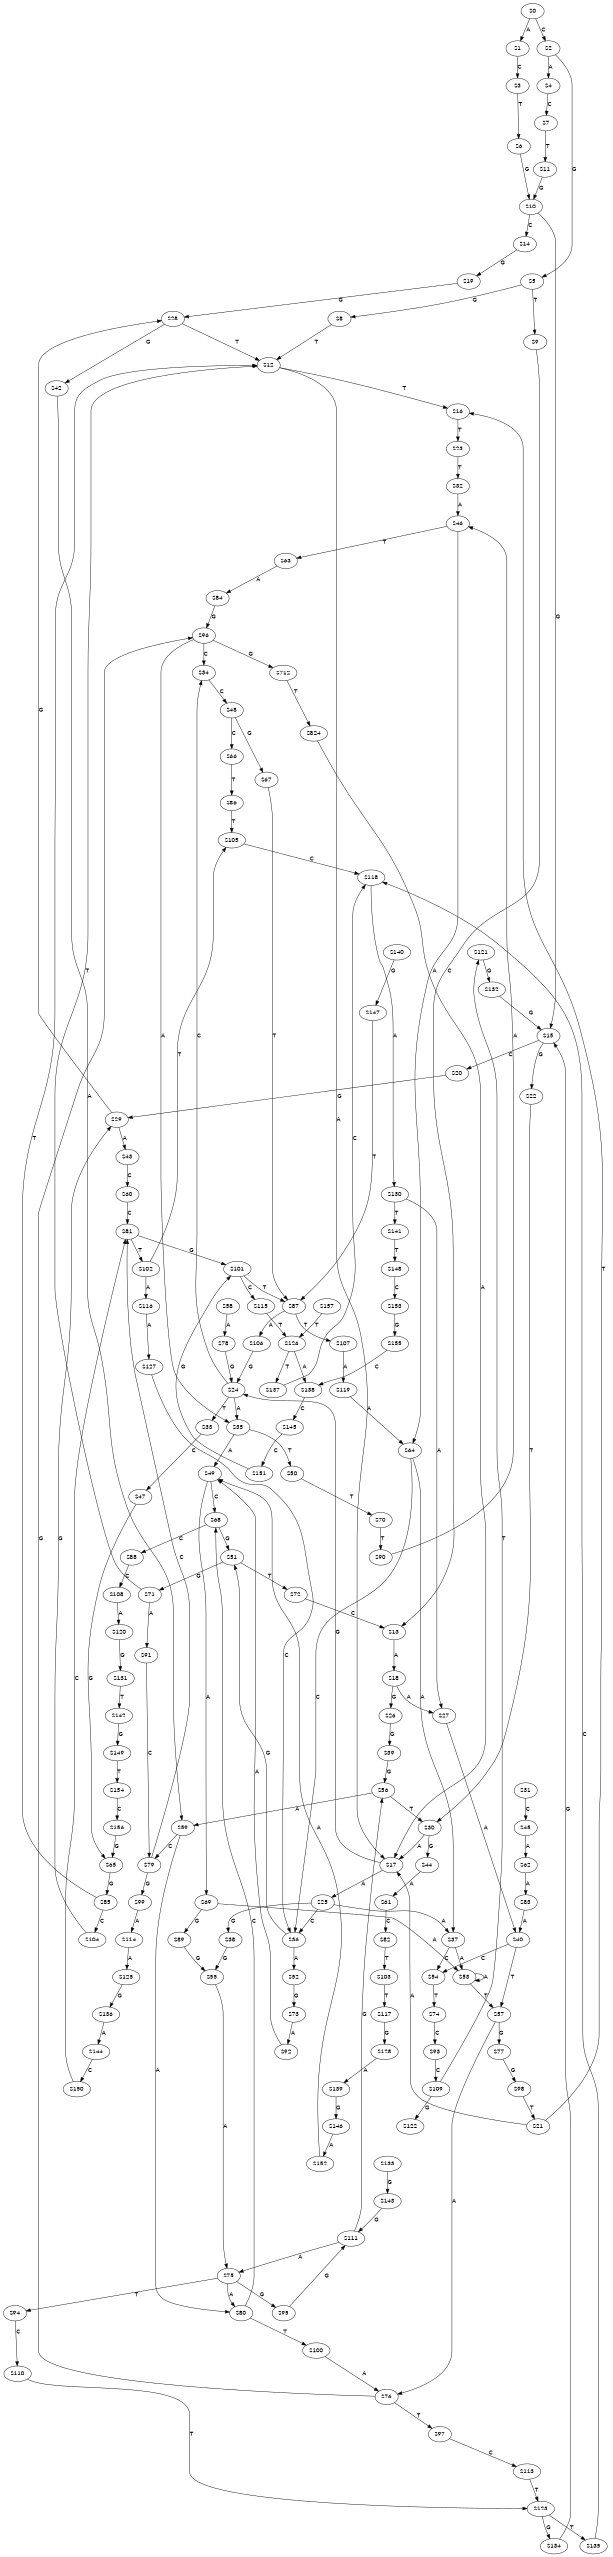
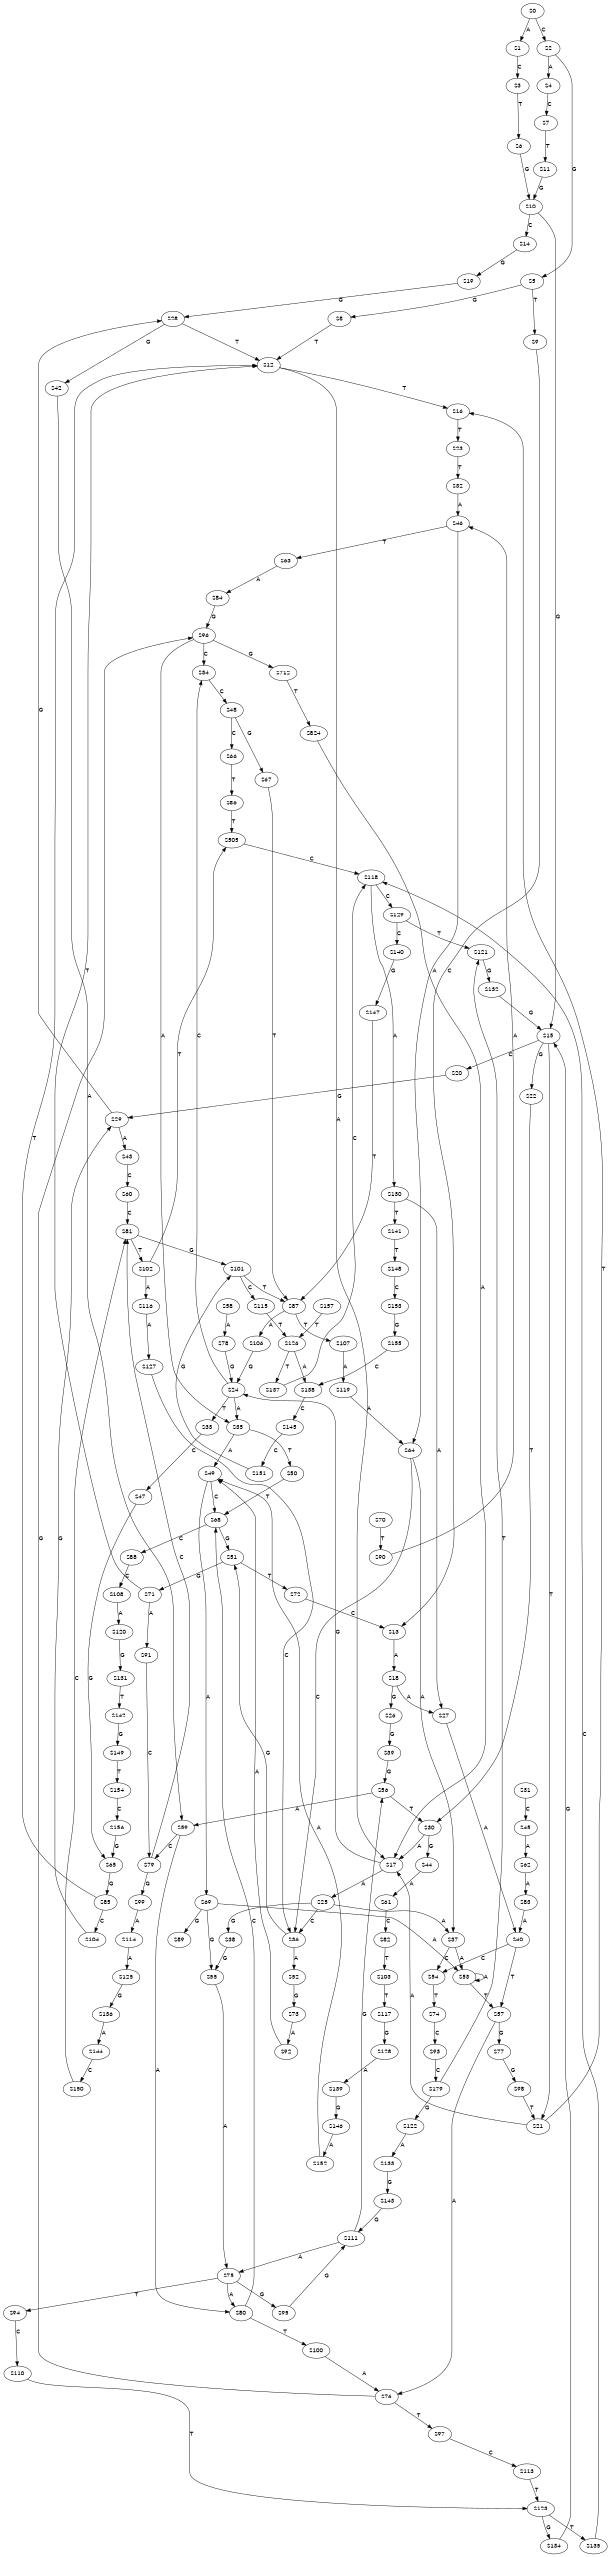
(232, 840) -> (232, 840)
none -> (397, 915)
(333, 1495) -> (255, 1497)
none -> (549, 1580)
(192, 1958) -> (209, 1938)
(436, 2089) -> (436, 2089)
none -> (400, 2143)
